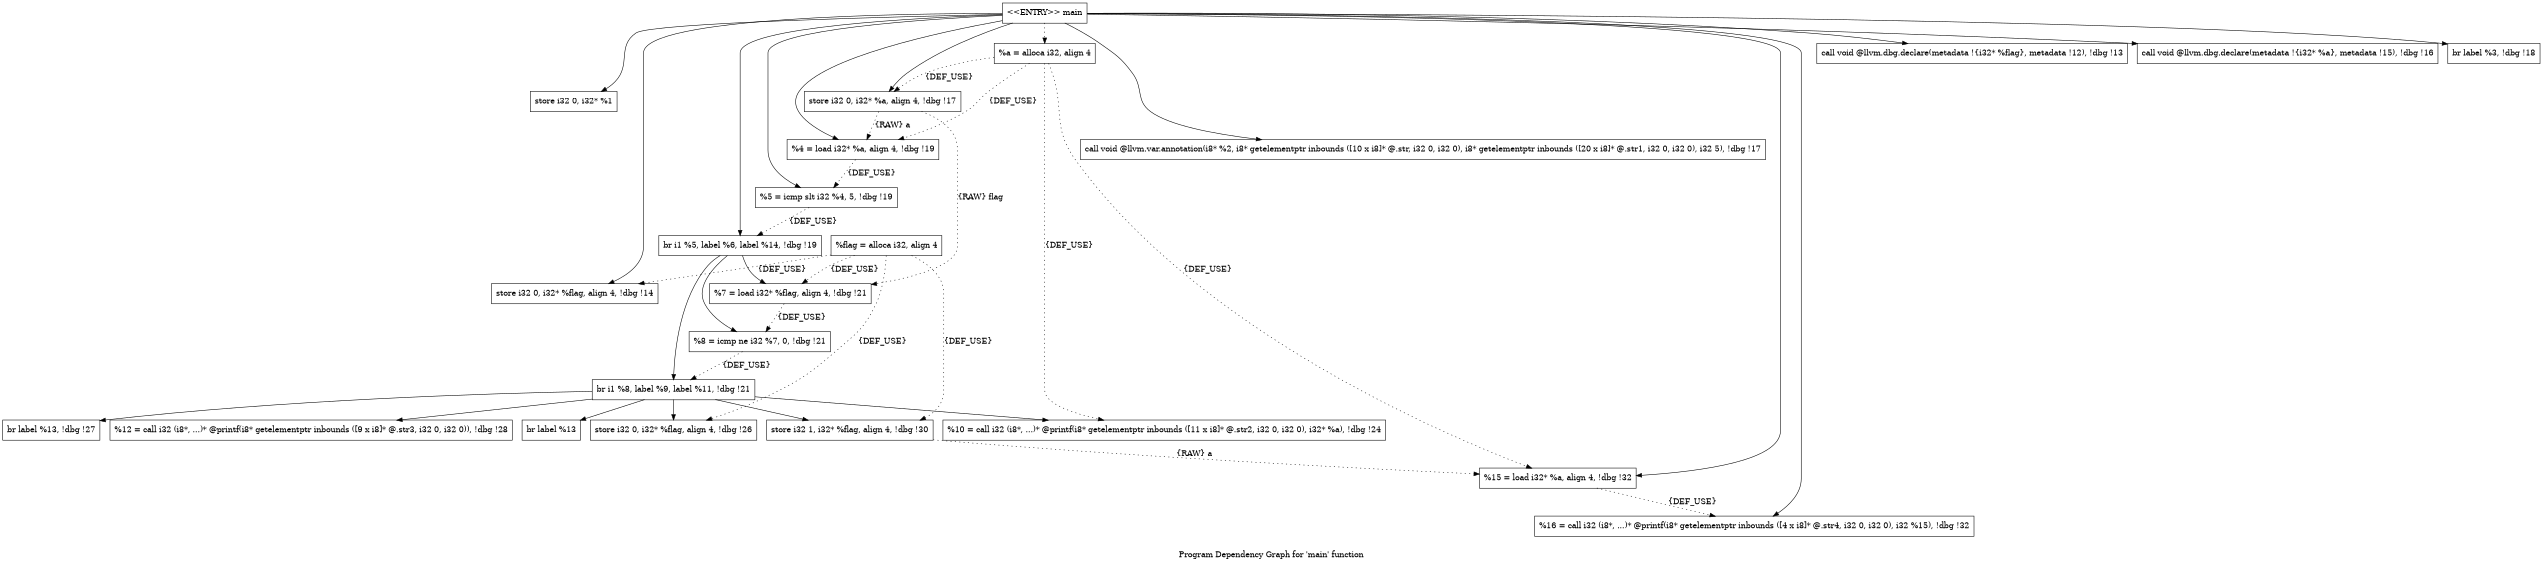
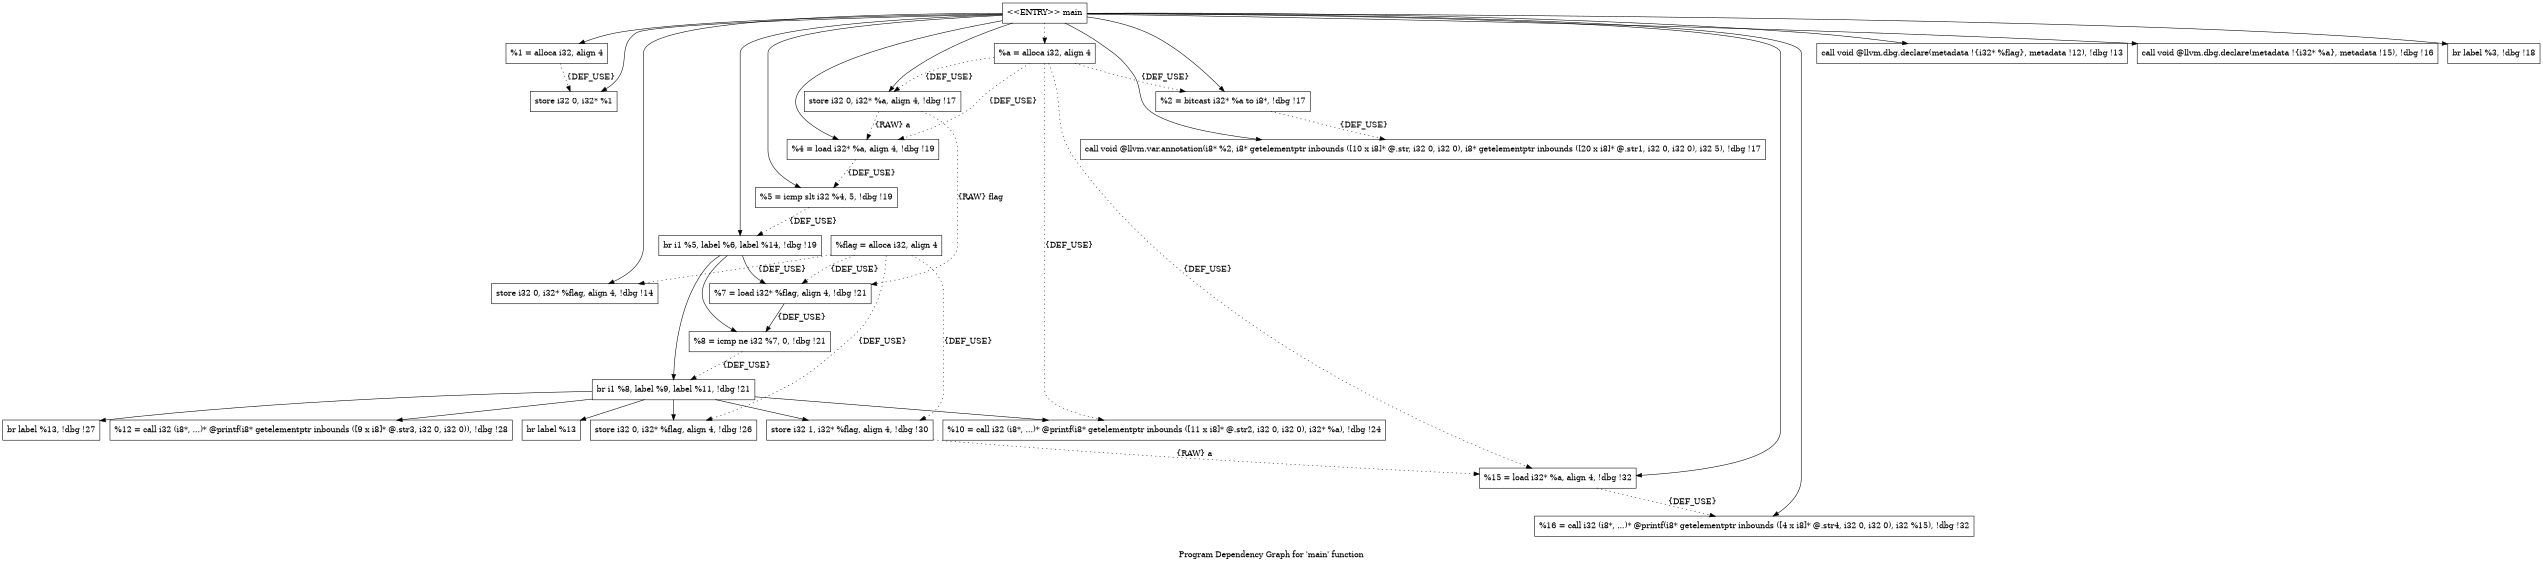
none -> (557, 53)
none -> (1233, 102)
(777, 315) -> (777, 315)
